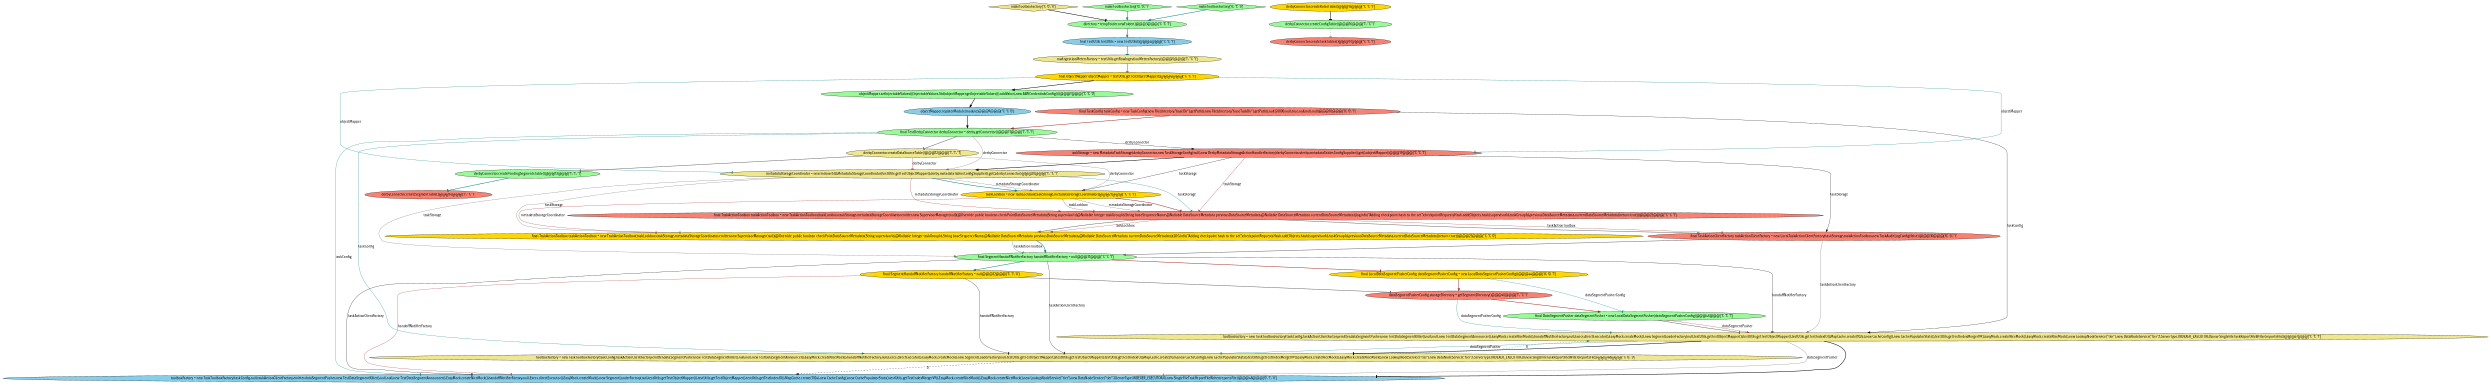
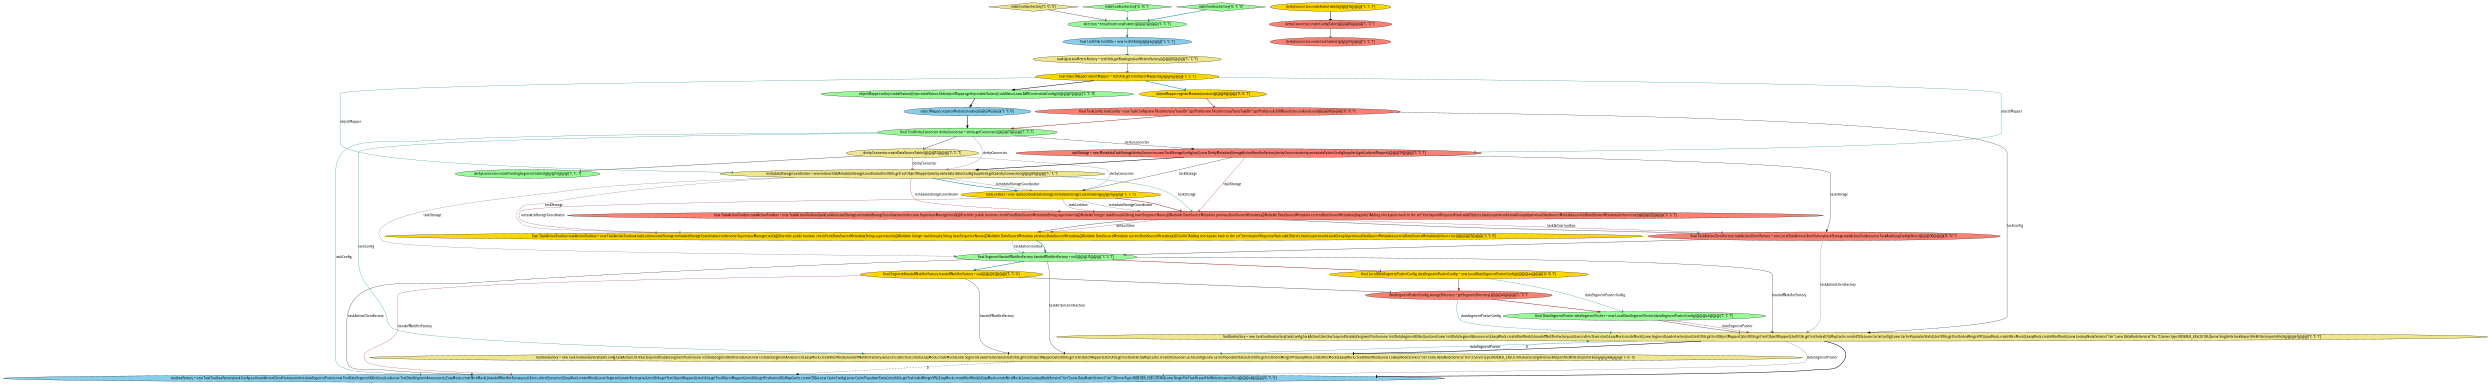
(1127, 14) -> (1127, 14)
(1077, 15) -> (1077, 15)
(1178, 15) -> (1178, 15)
(1331, 24) -> (1331, 24)
(1331, 32) -> (1331, 32)
none -> (1203, 94)
(428, 195) -> none
